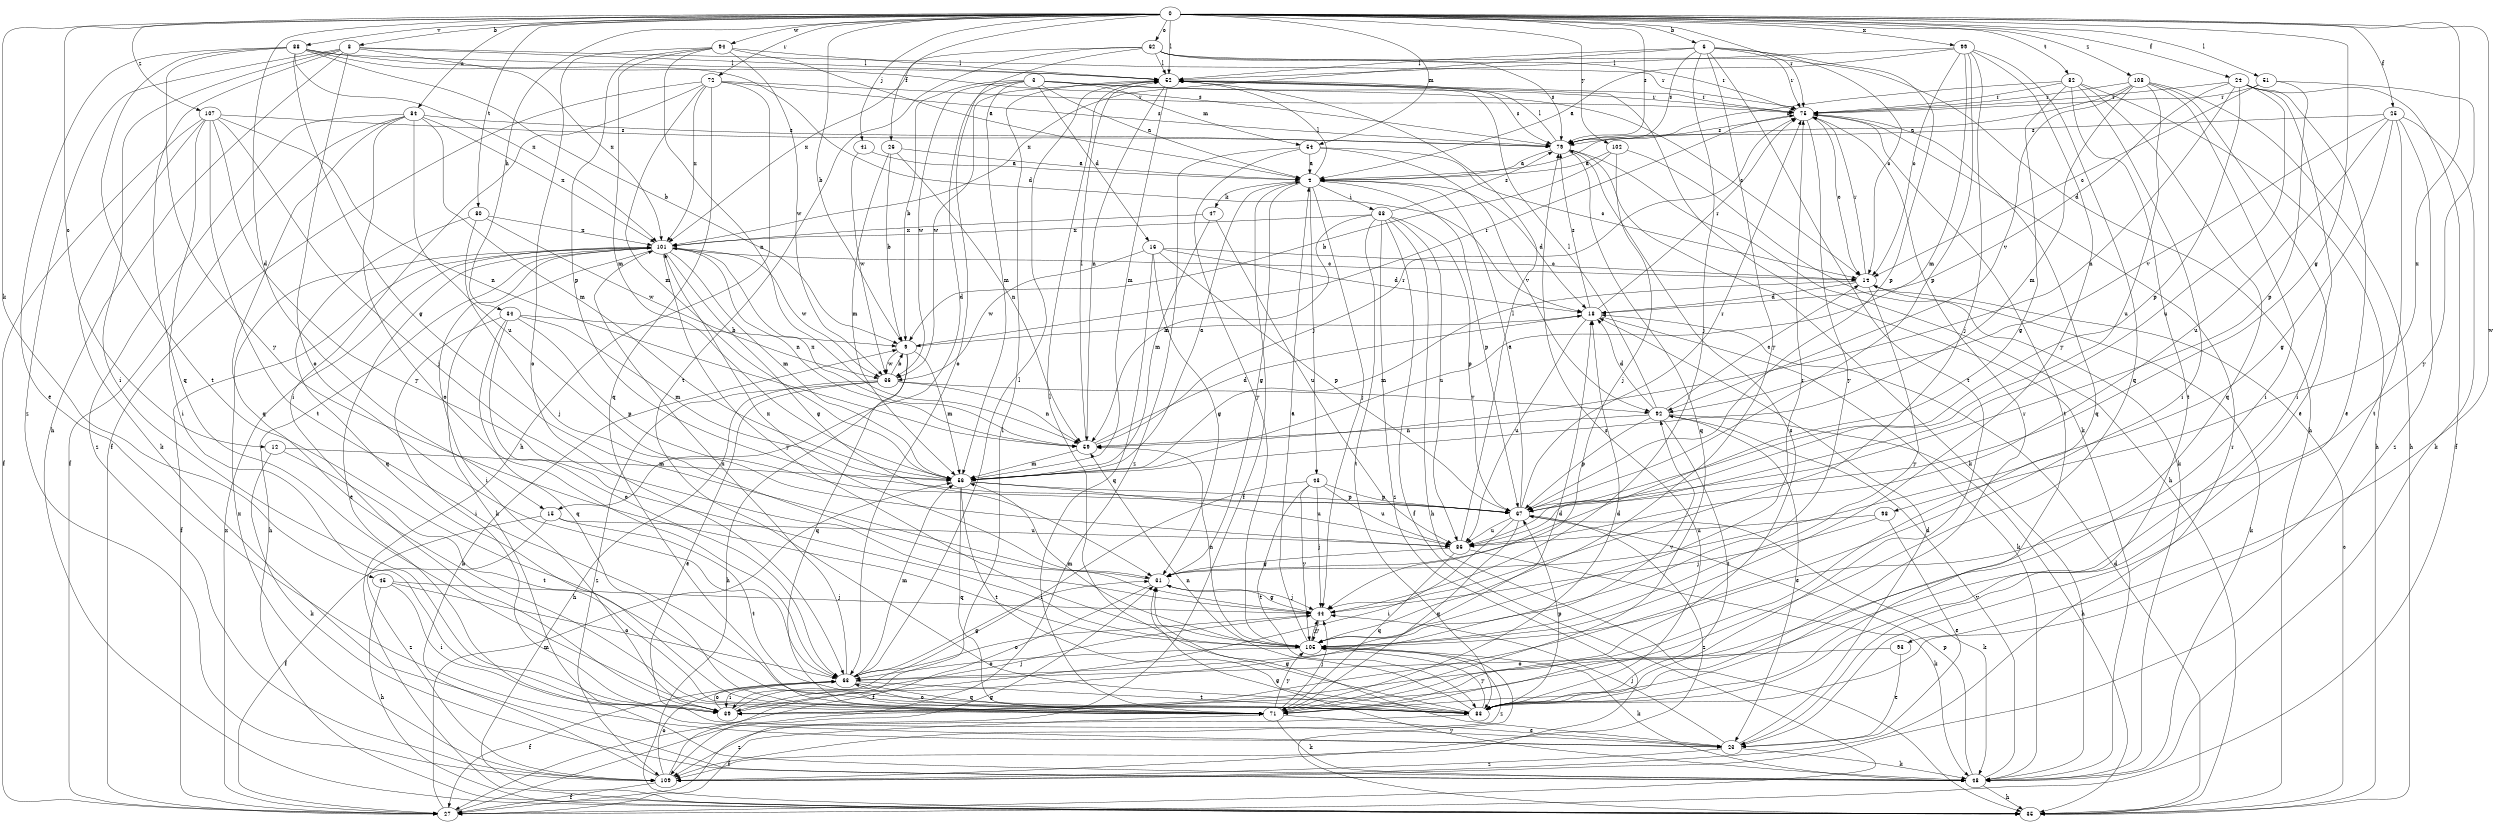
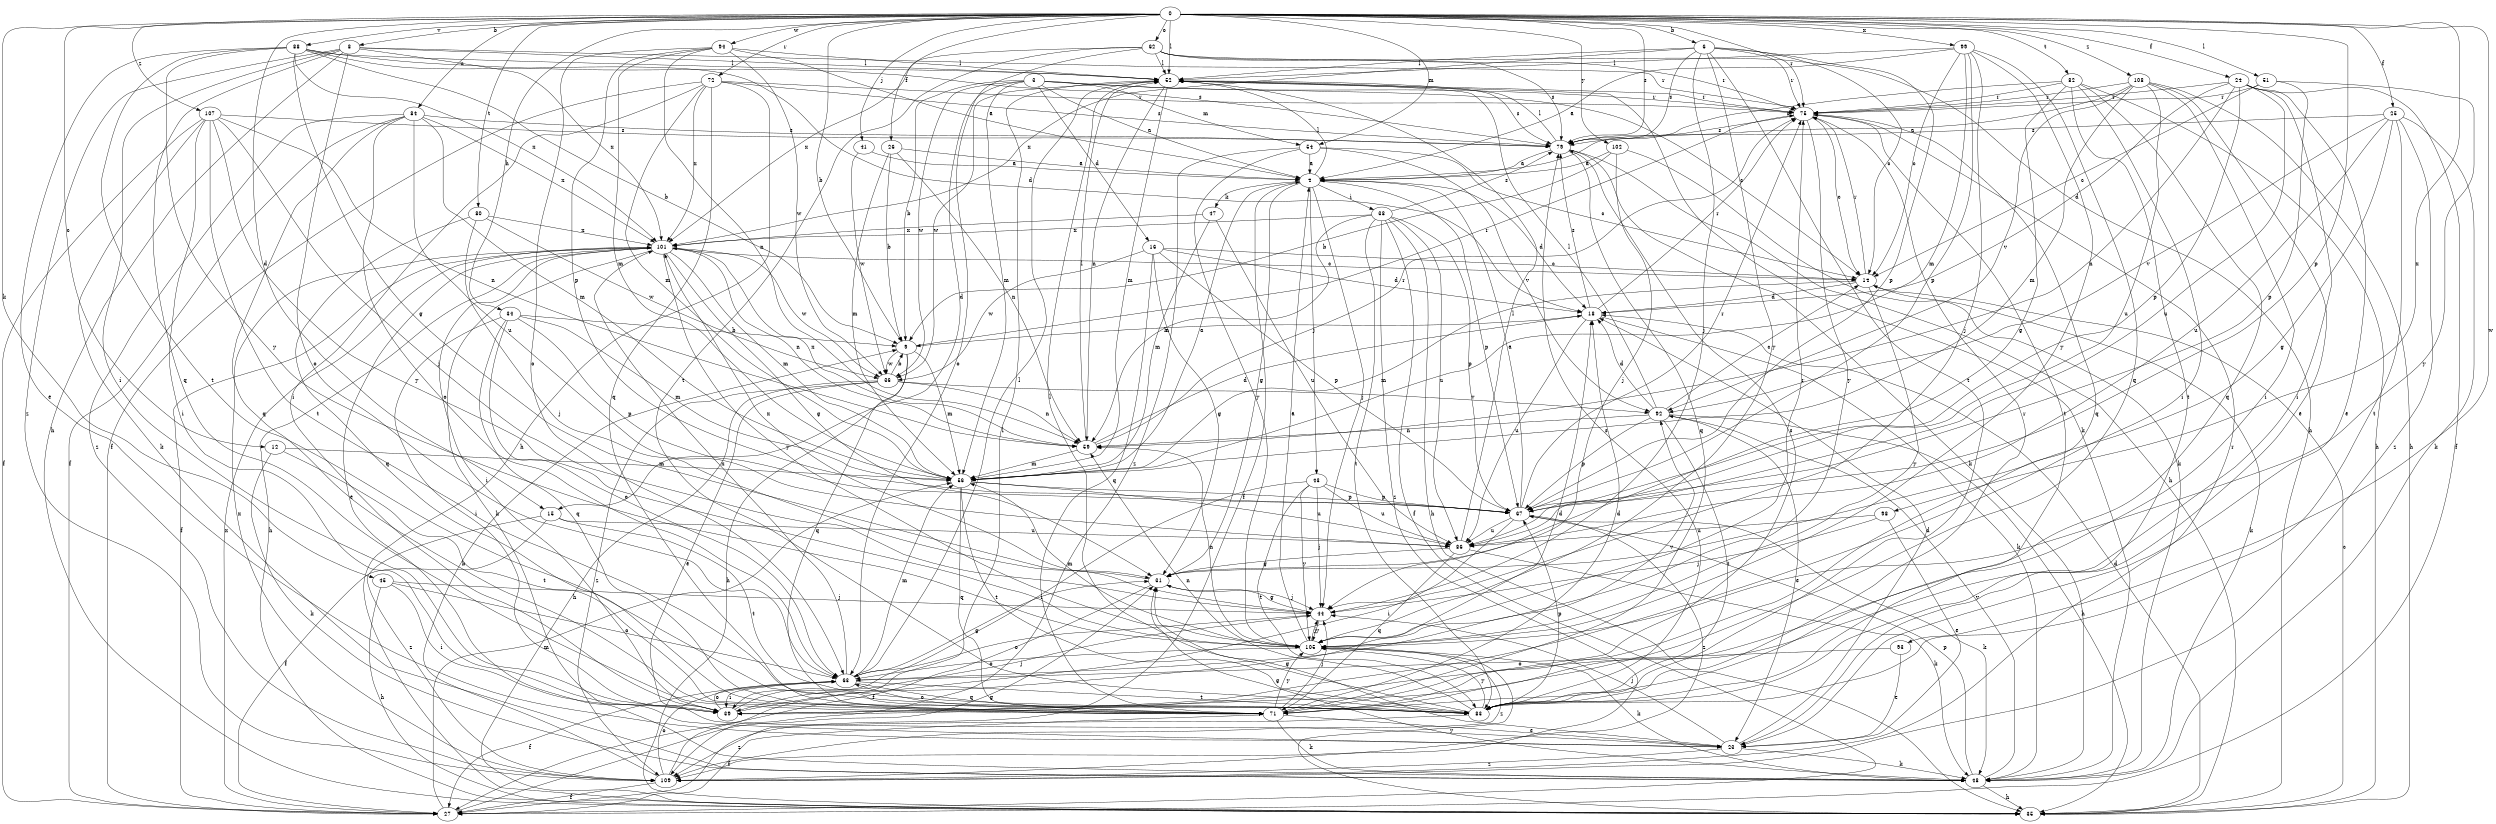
(2316, 264) -> (2316, 264)
(1425, 617) -> none
